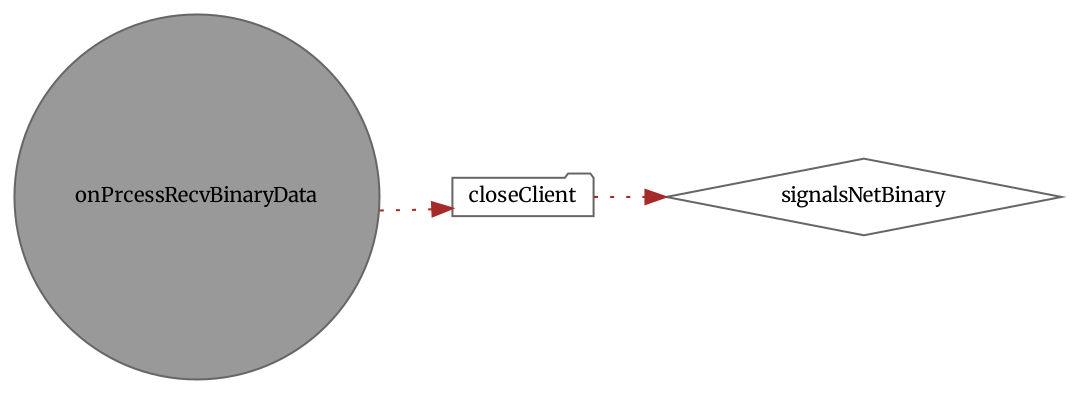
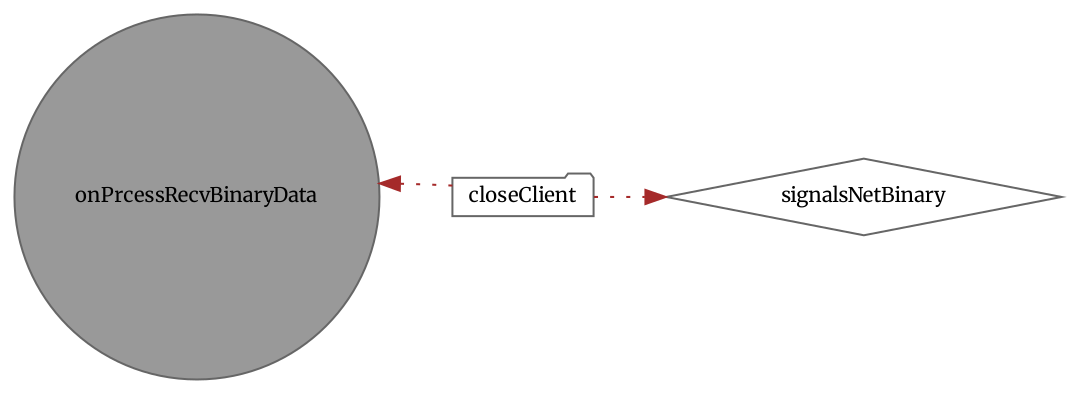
(406, 210) -> (426, 184)
